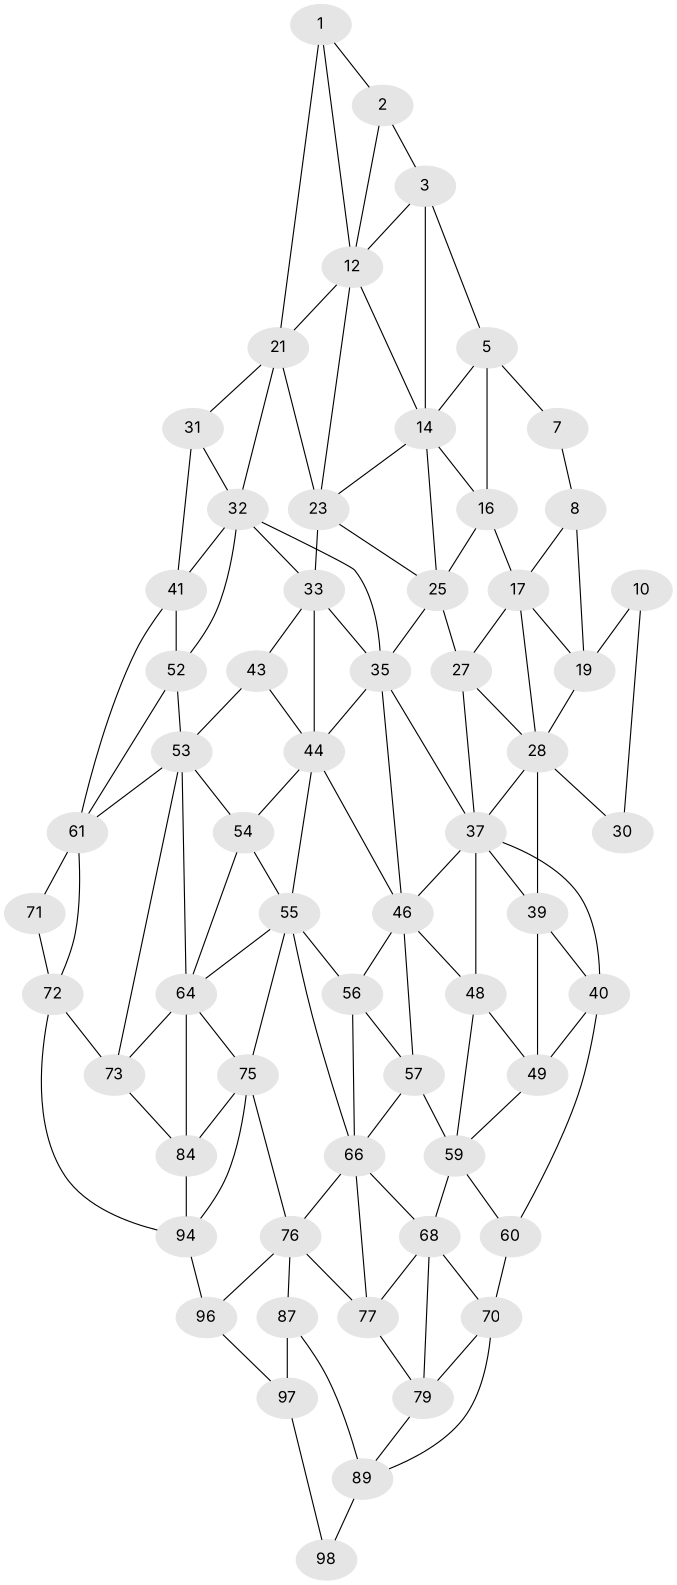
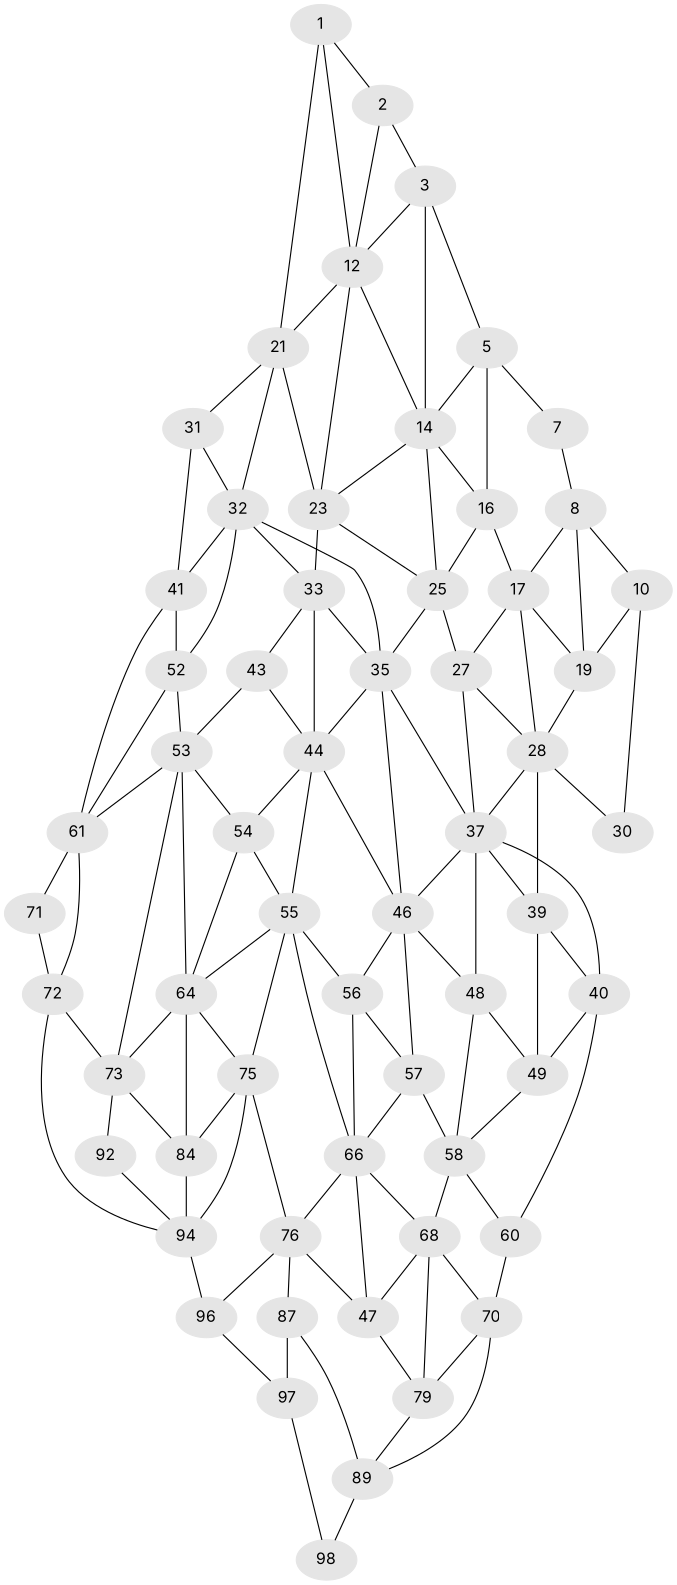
none -> (609, 550)
none -> (105, 1156)
(454, 1156) -> (454, 1156)
(368, 1317) -> (368, 1317)
